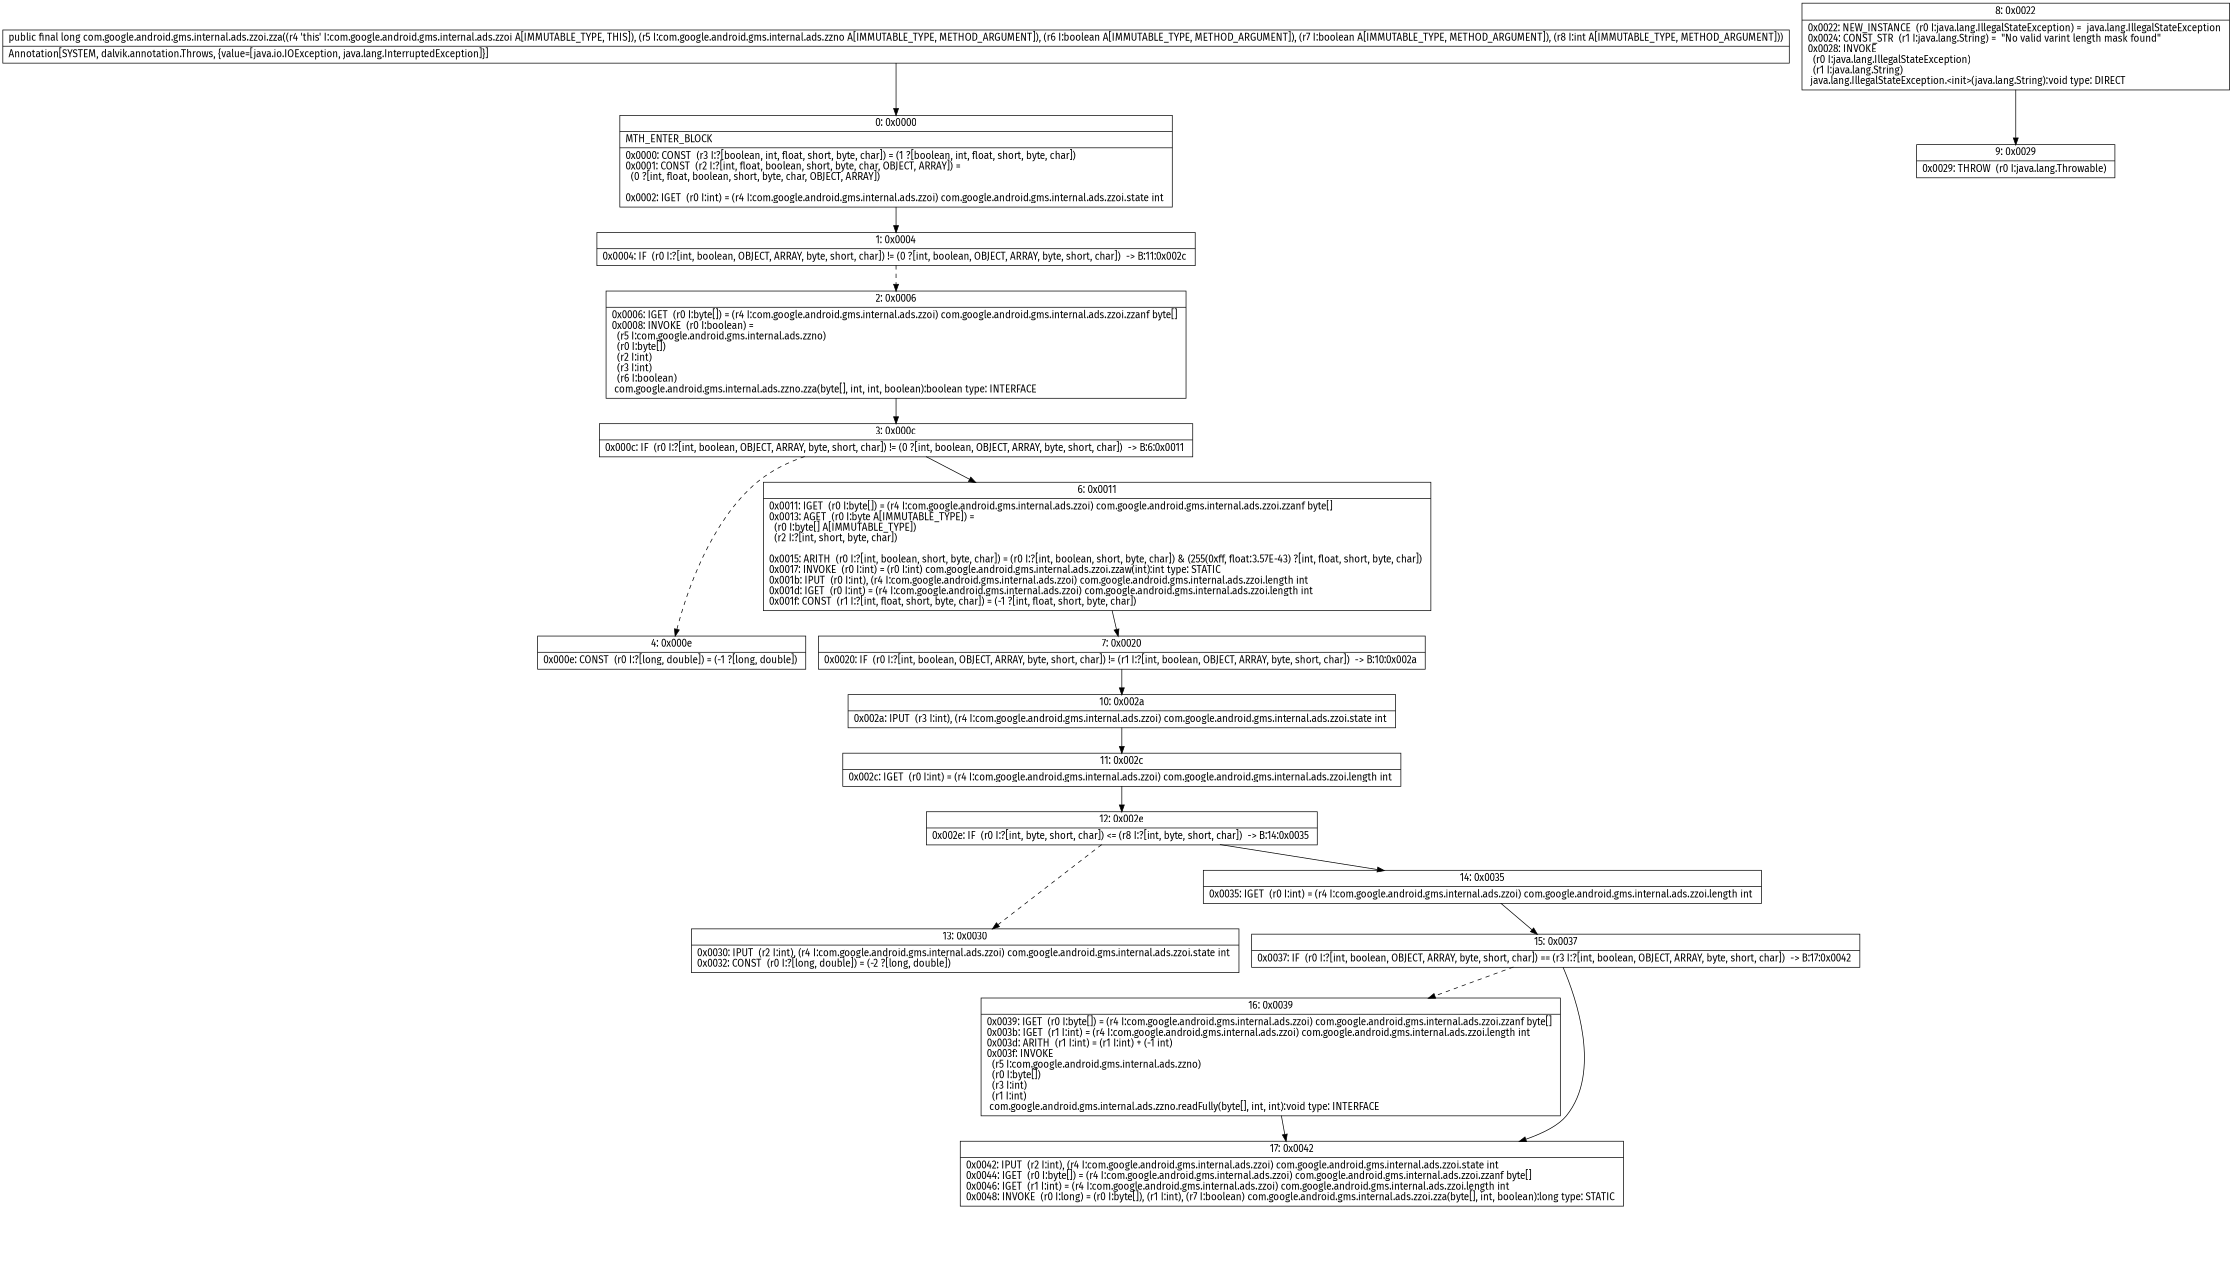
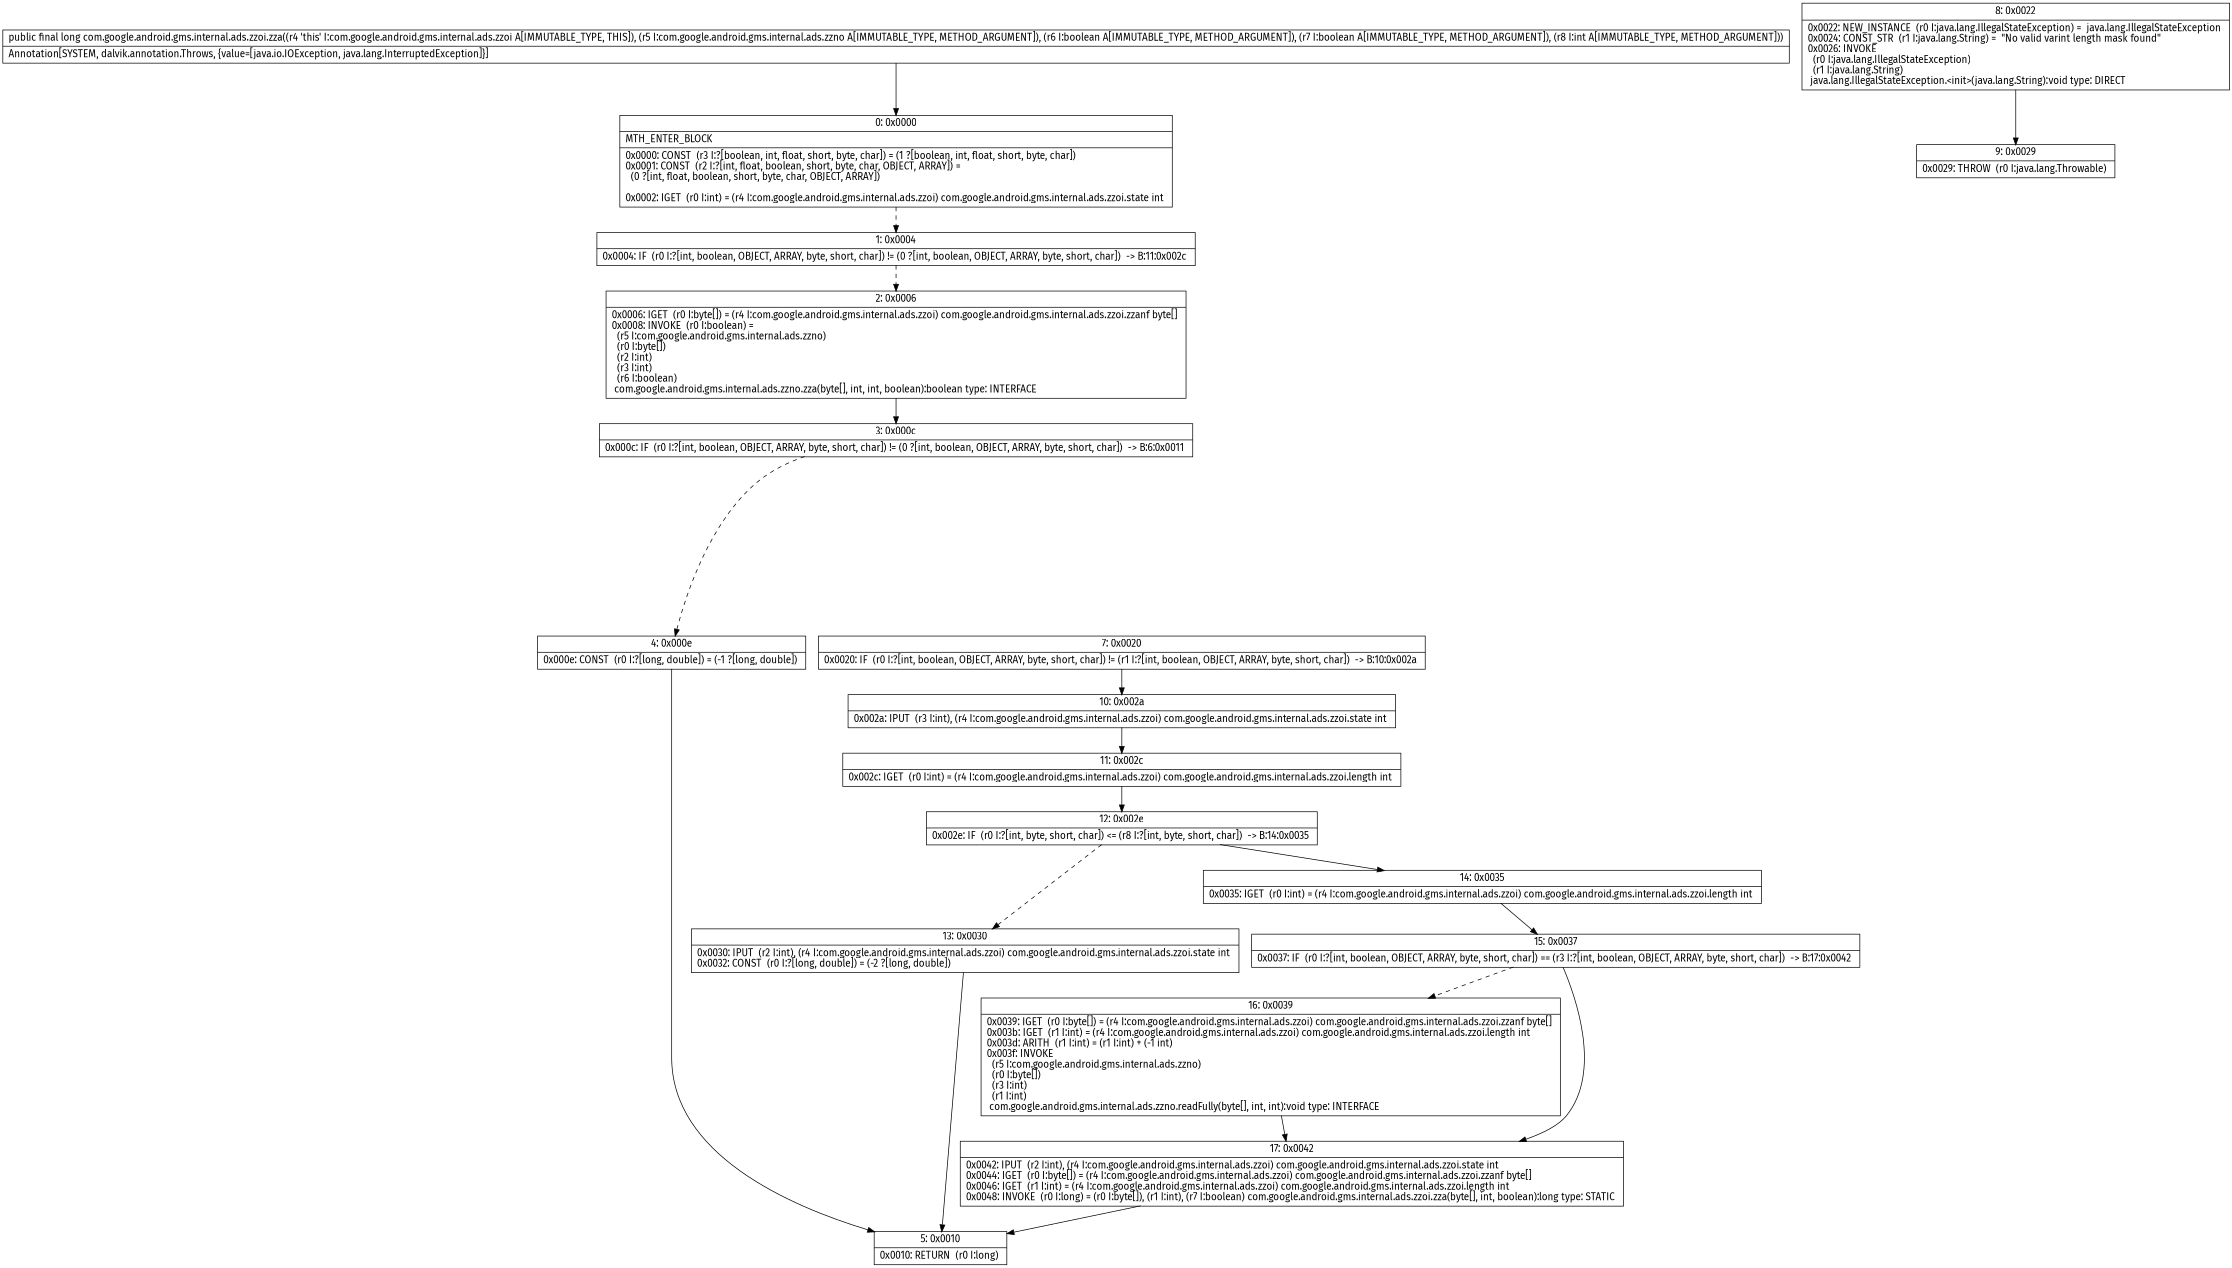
(1845, 49) -> (1845, 49)
(896, 216) -> (896, 216)
(1097, 546) -> none
none -> (941, 1248)
